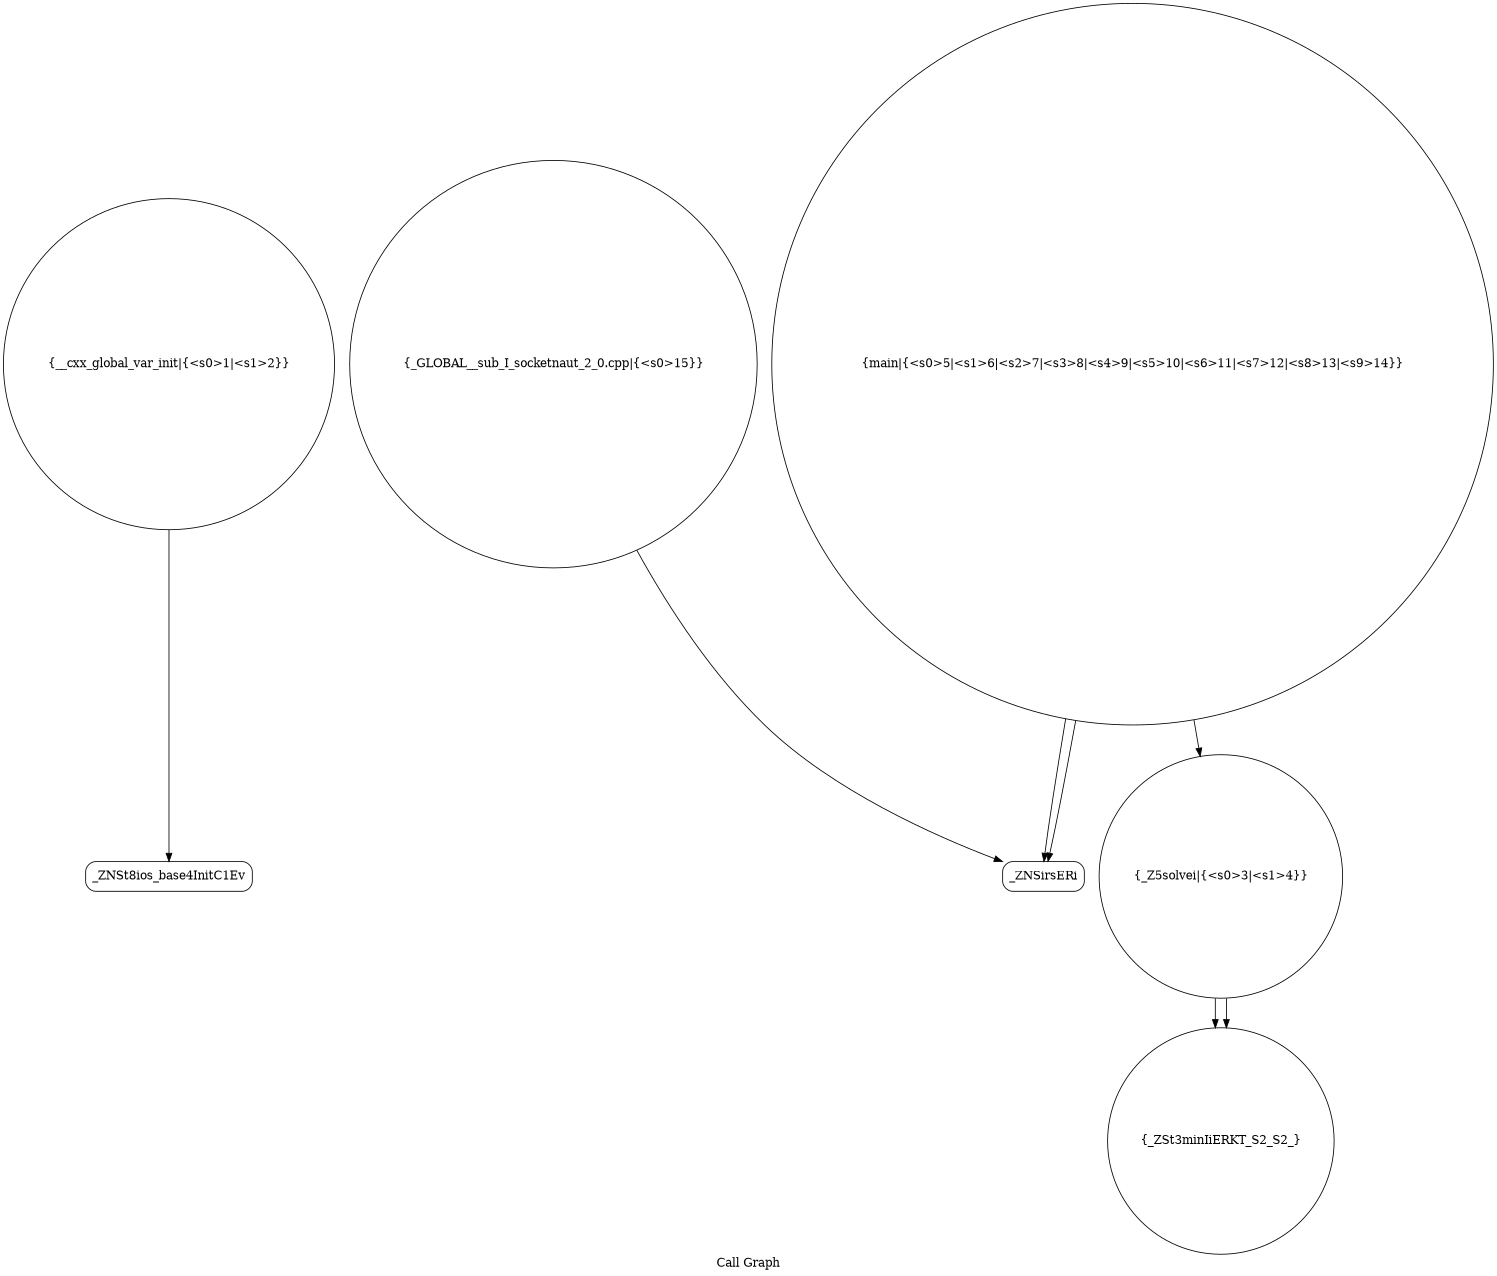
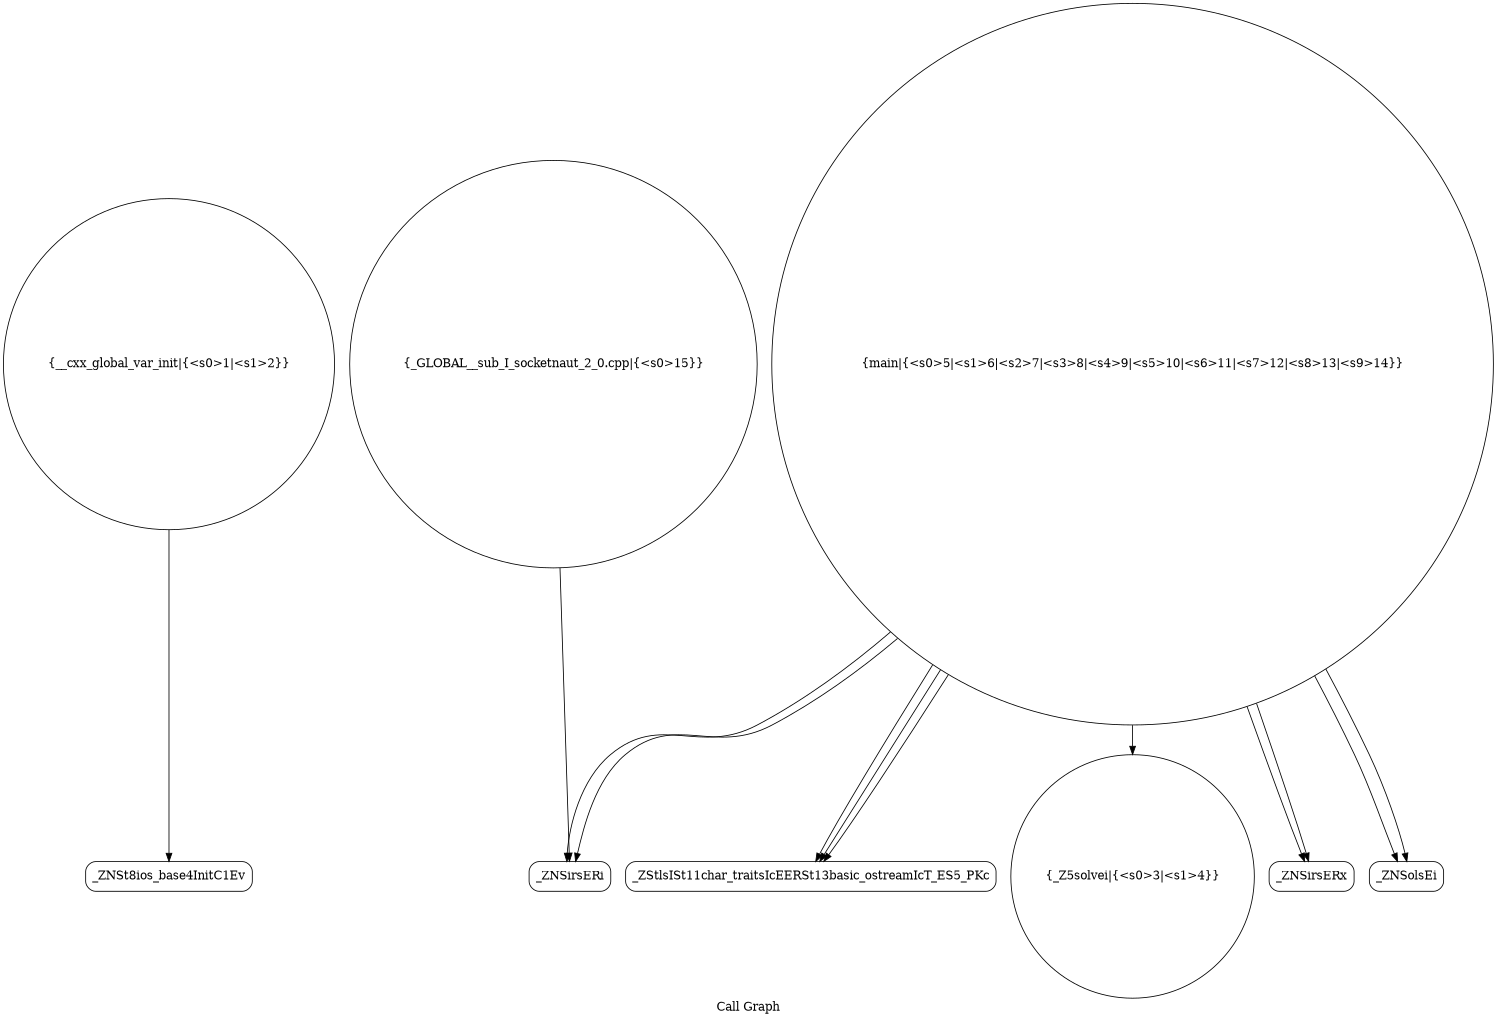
none -> (811, 876)
none -> (1312, 876)
none -> (1406, 876)
(1221, 1141) -> none
